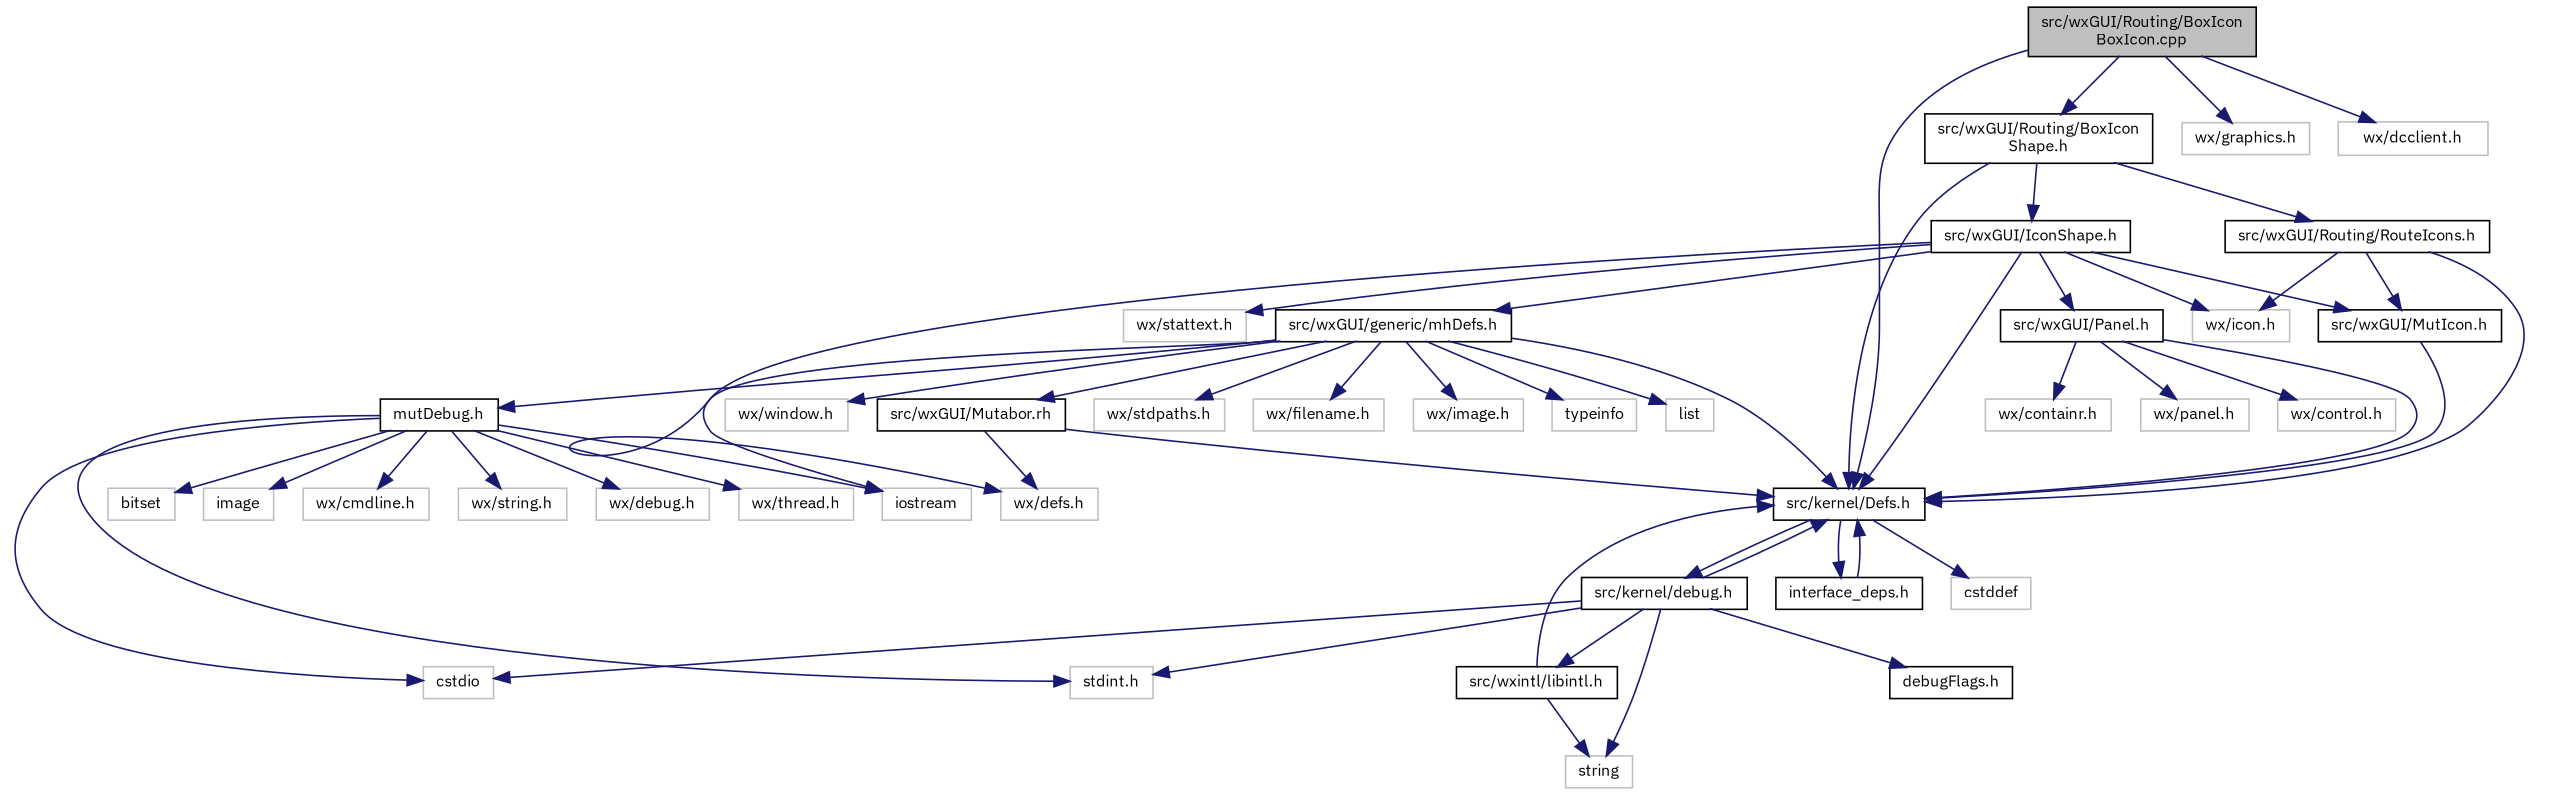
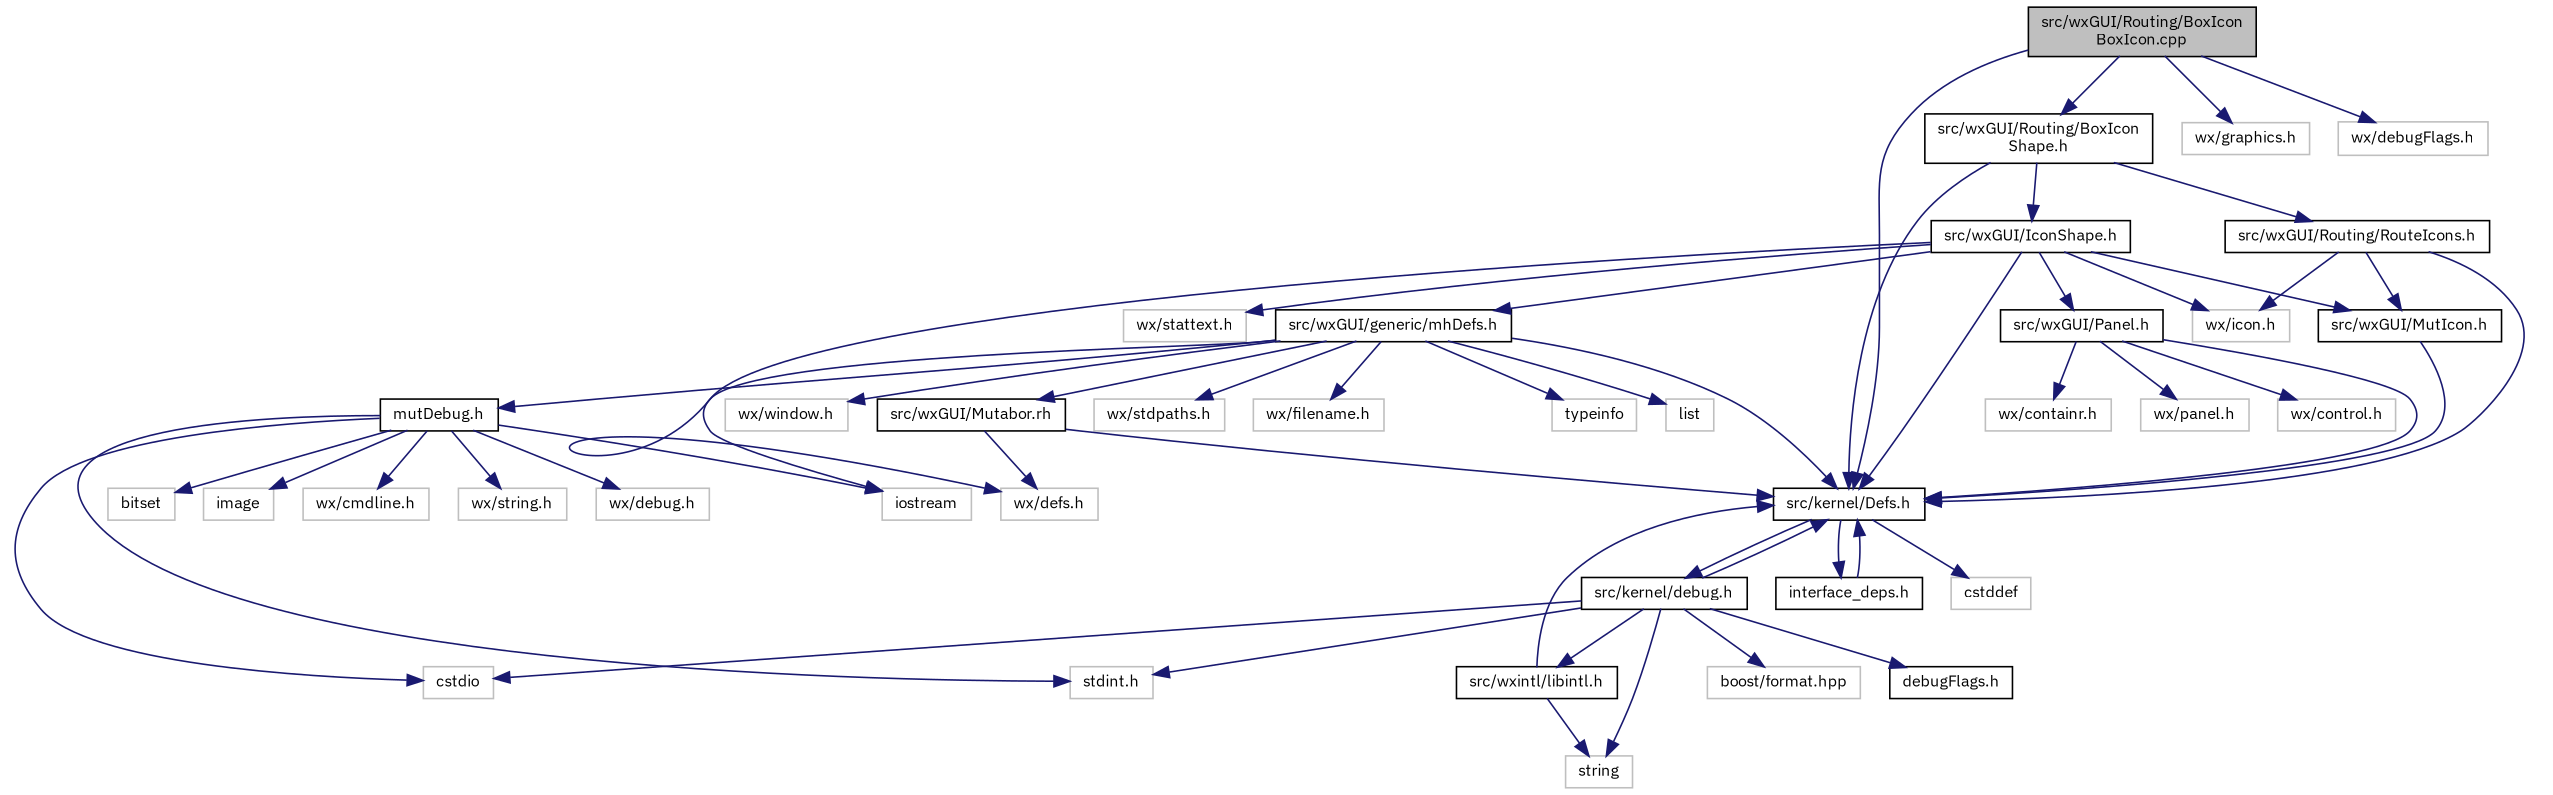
(2413, 139) -> (2413, 139)
(1468, 415) -> none
(796, 504) -> none
none -> (1784, 683)
